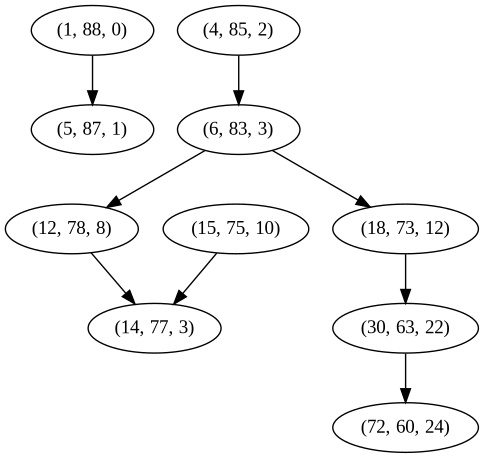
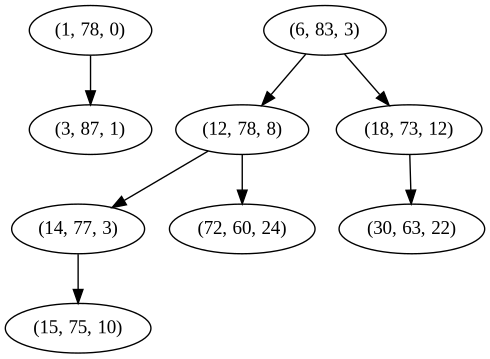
(93, 30) -> (91, 30)
(239, 30) -> none
(93, 130) -> (91, 130)
(200, 273) -> (78, 272)
(406, 371) -> (242, 173)
